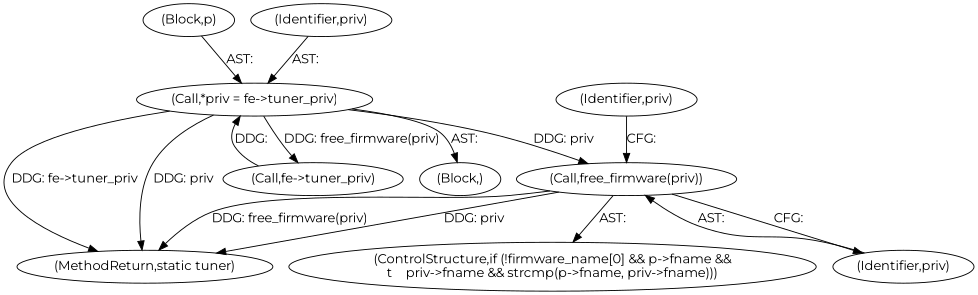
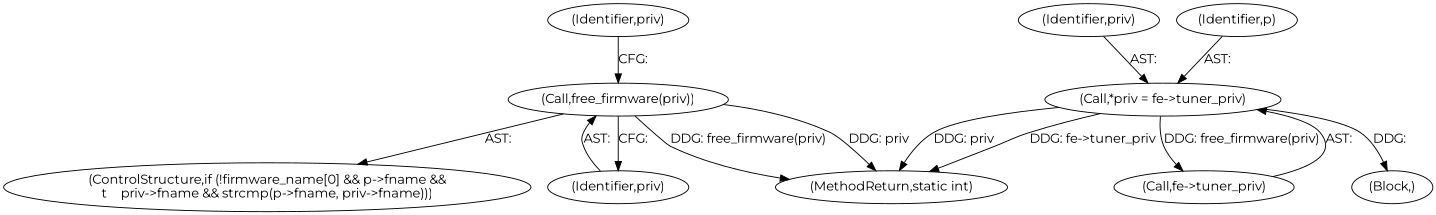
(189, 20) -> (1237, 20)
(465, 128) -> none
(253, 139) -> (1341, 139)
(467, 139) -> (1391, 139)
(145, 267) -> (891, 187)
